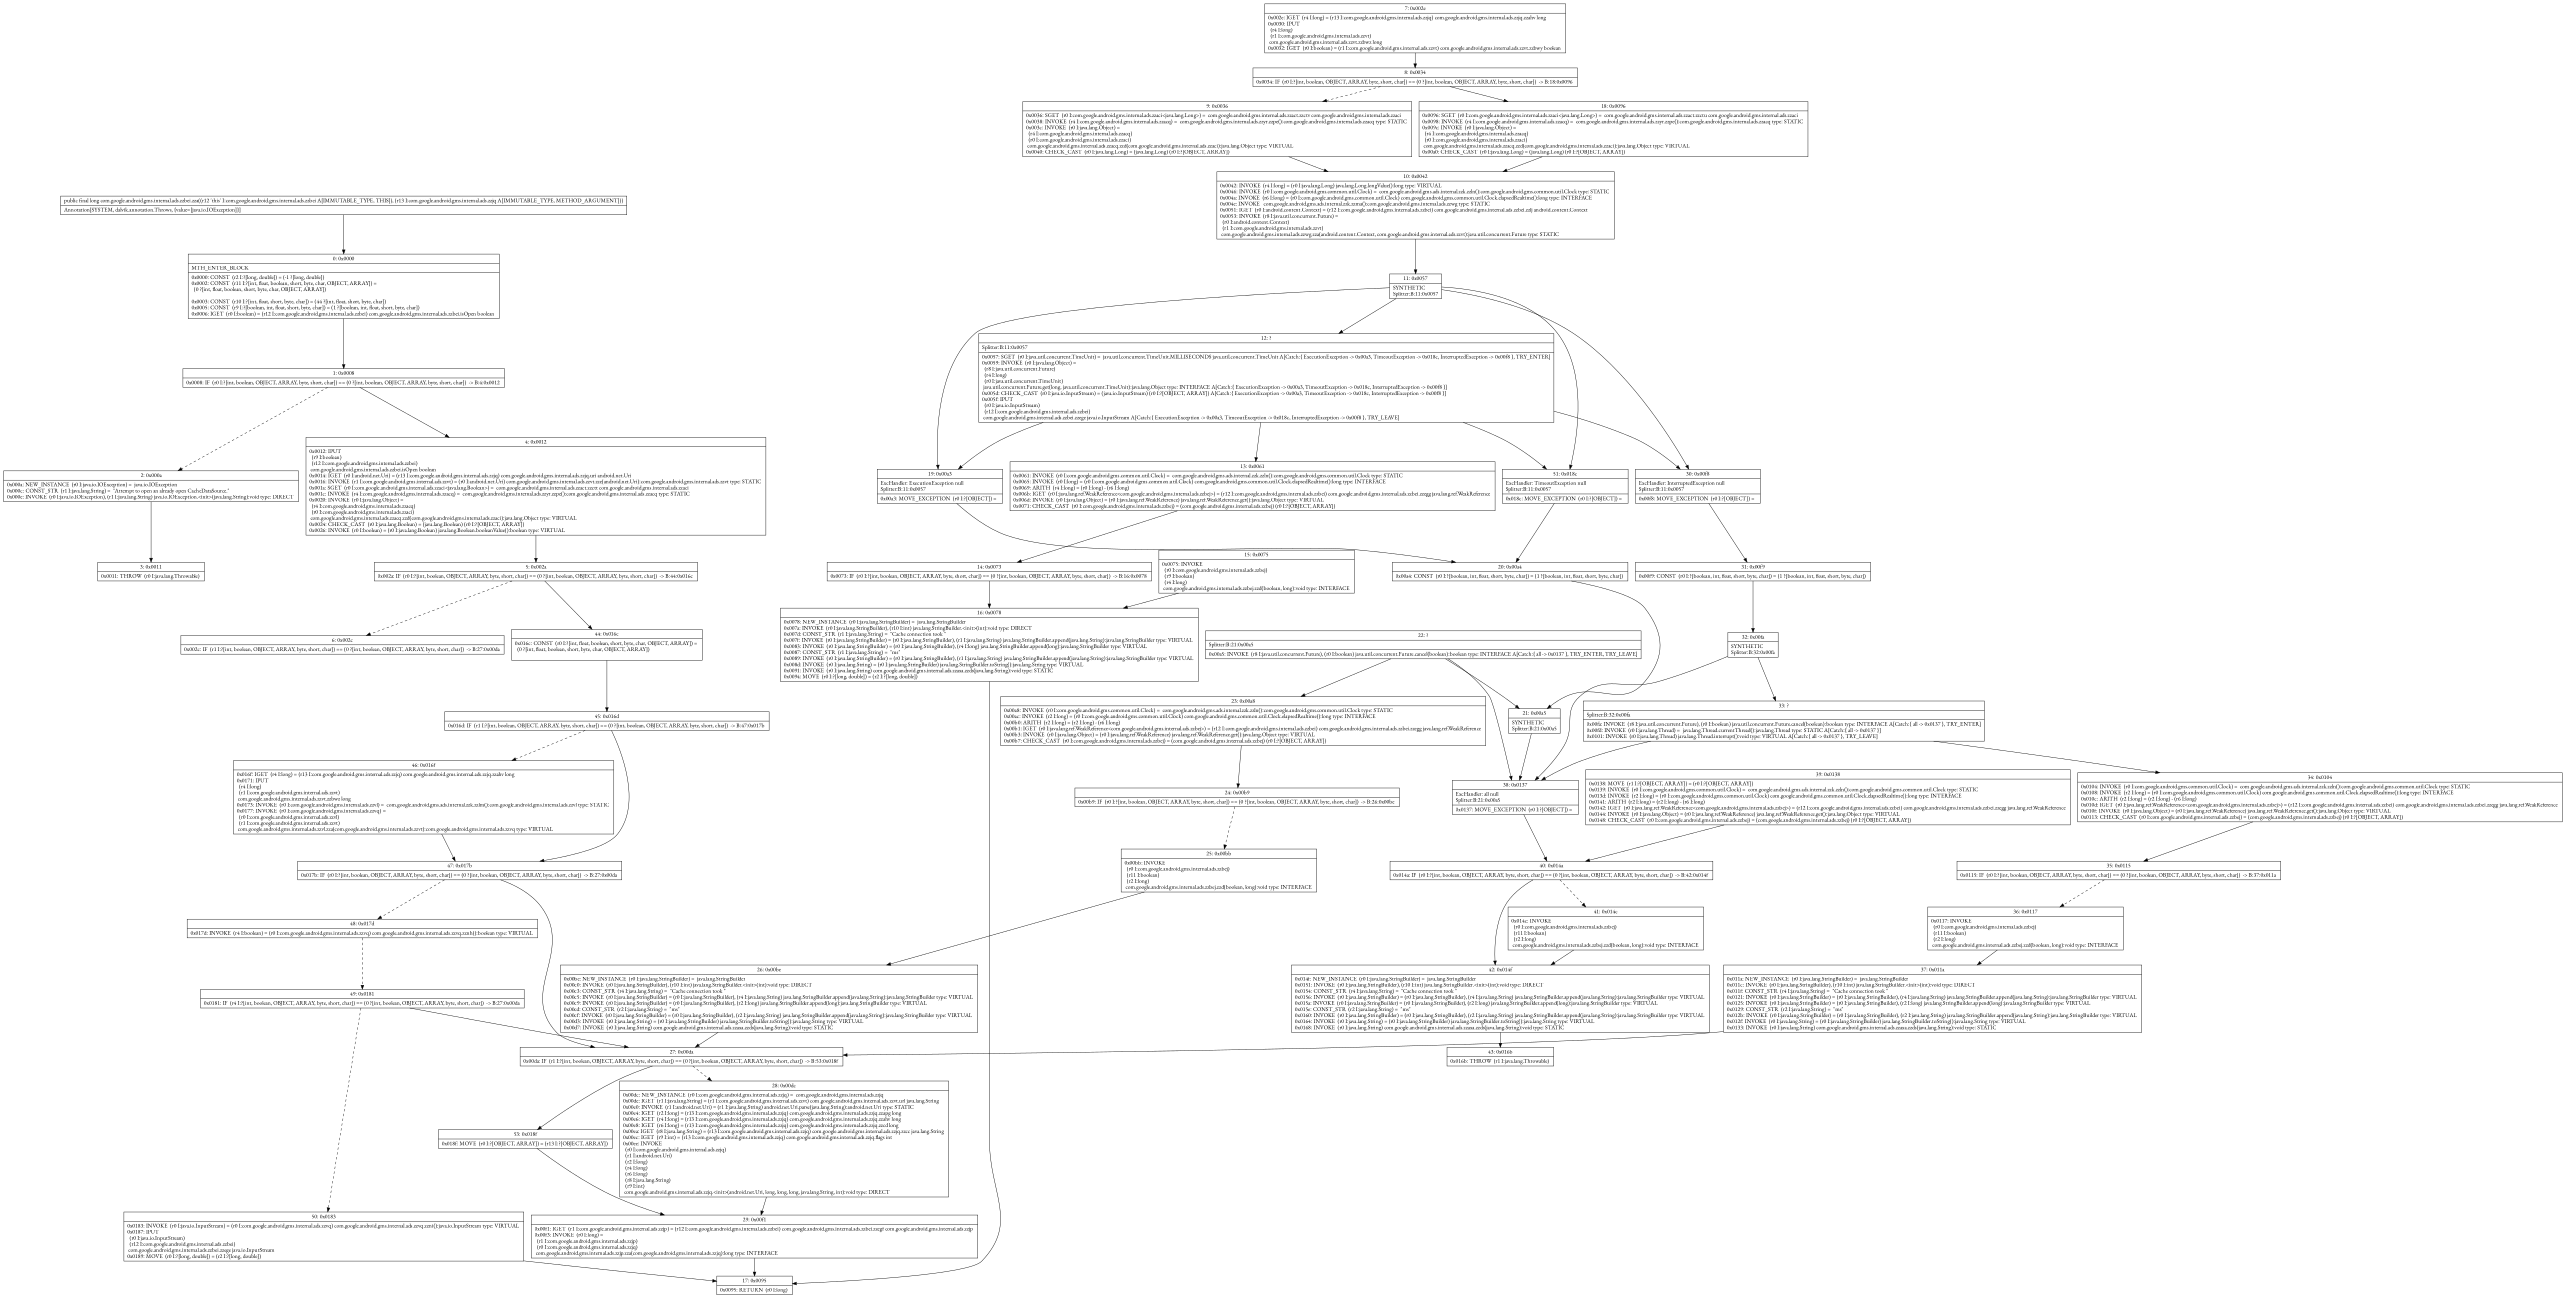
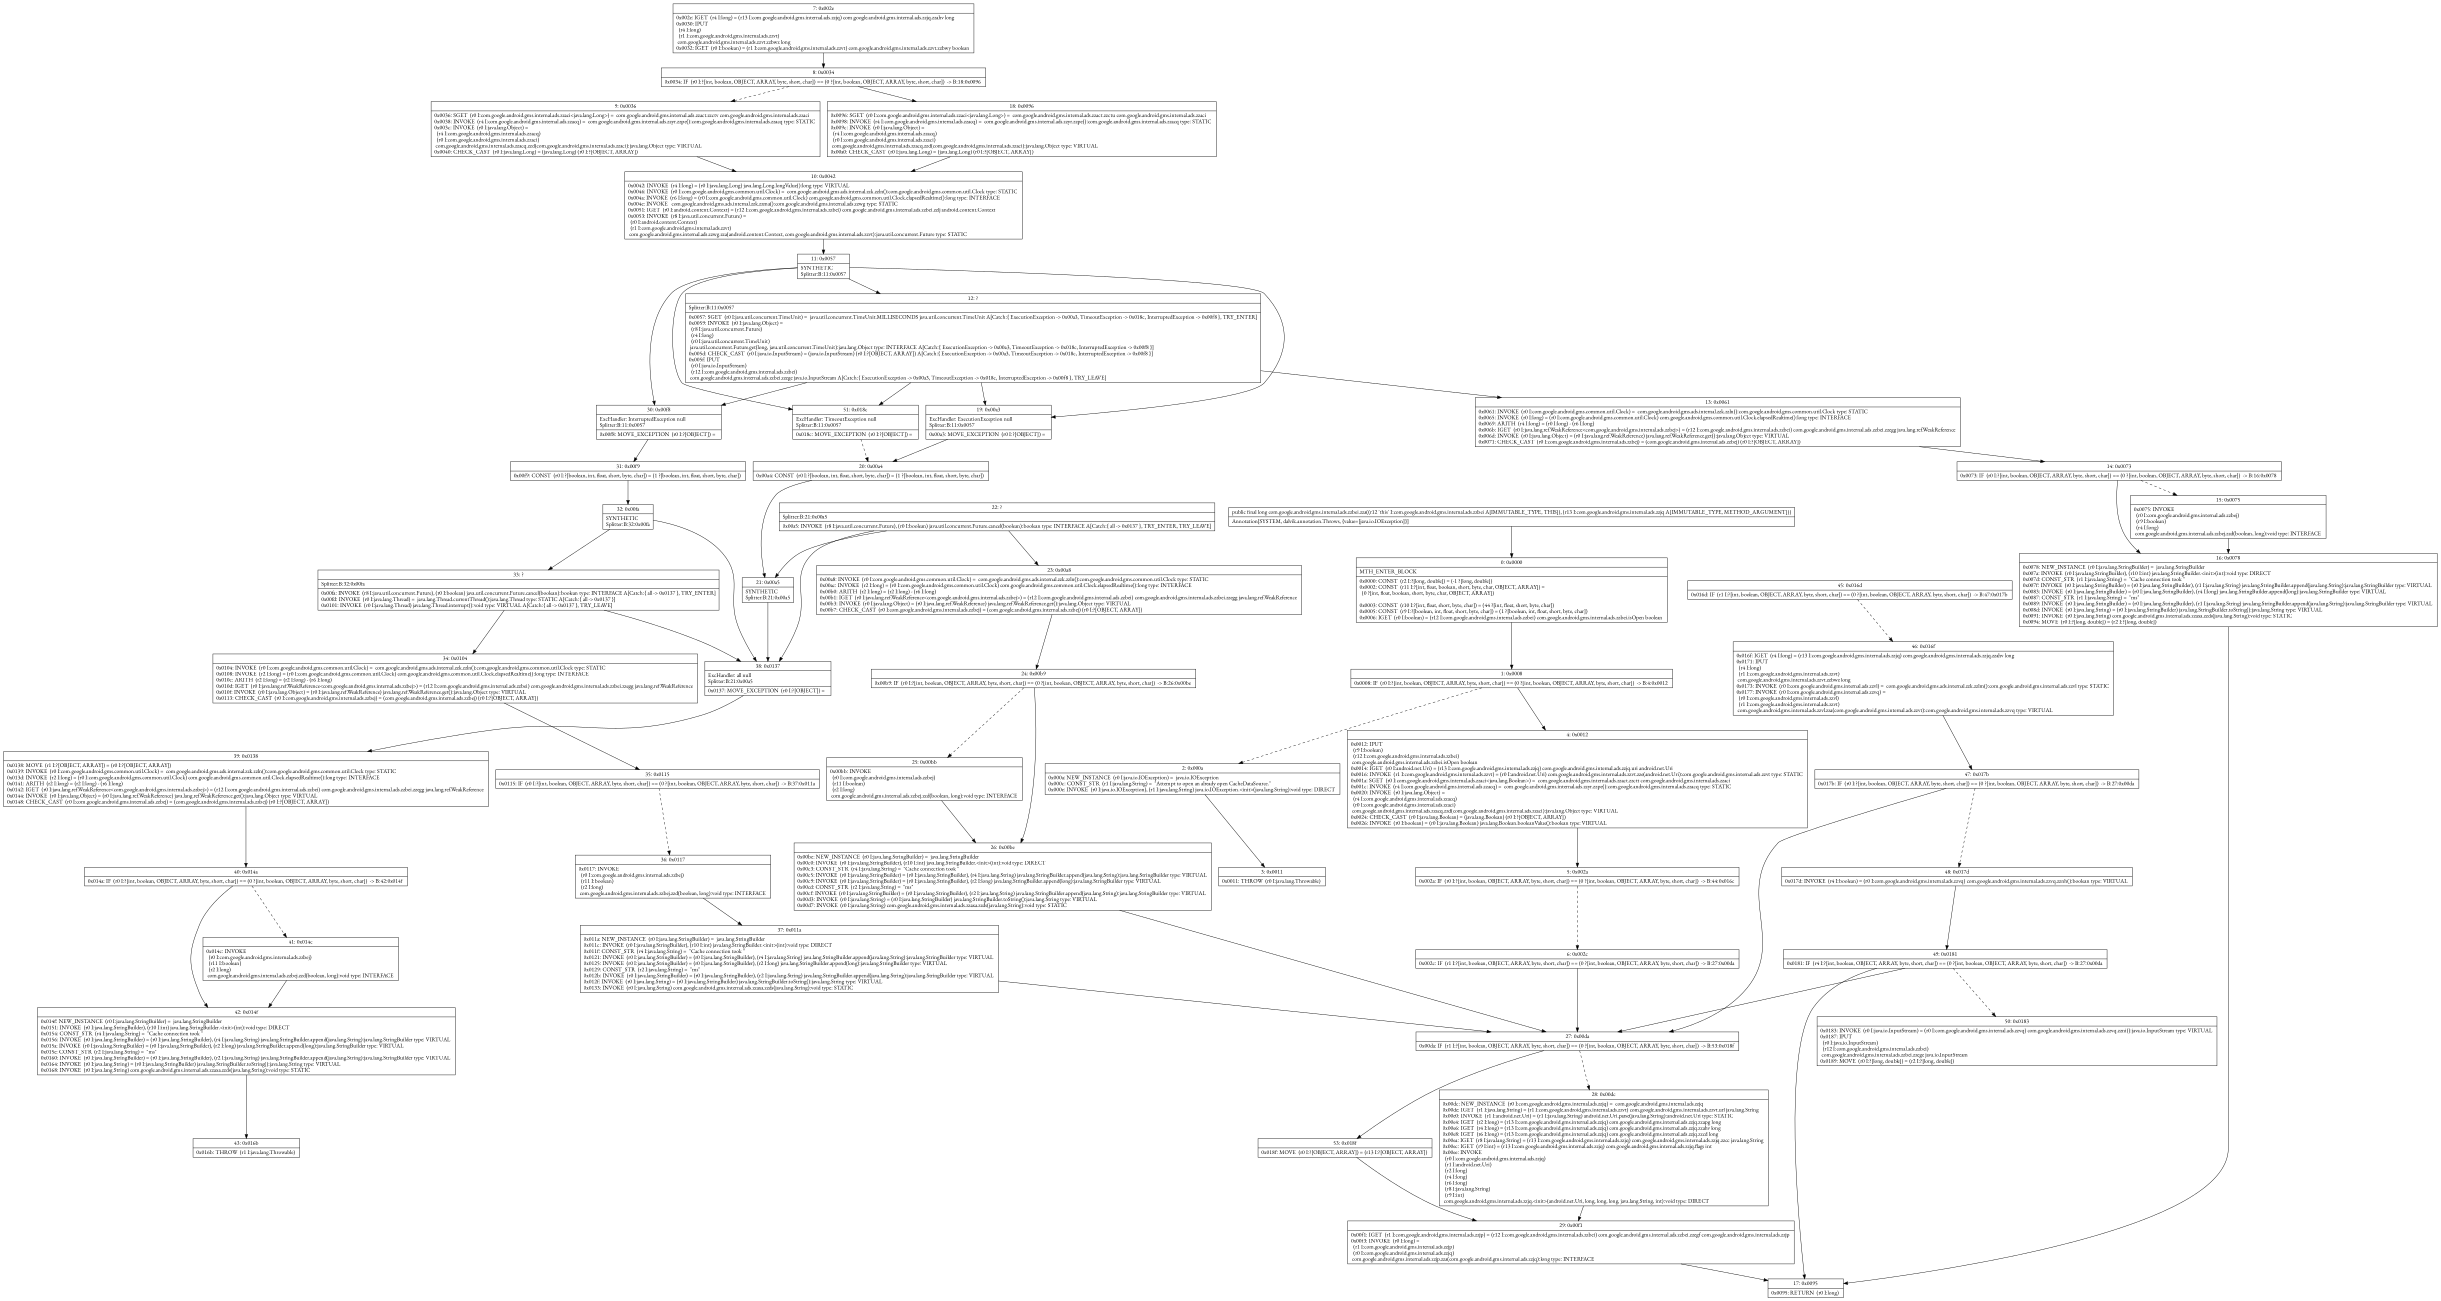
none -> (2157, 487)
(1536, 531) -> (864, 449)
(607, 645) -> none
none -> (1035, 764)
(625, 821) -> none
(1534, 836) -> (559, 726)
(362, 961) -> (1951, 916)
none -> (1577, 998)
(618, 1271) -> (1795, 1102)
